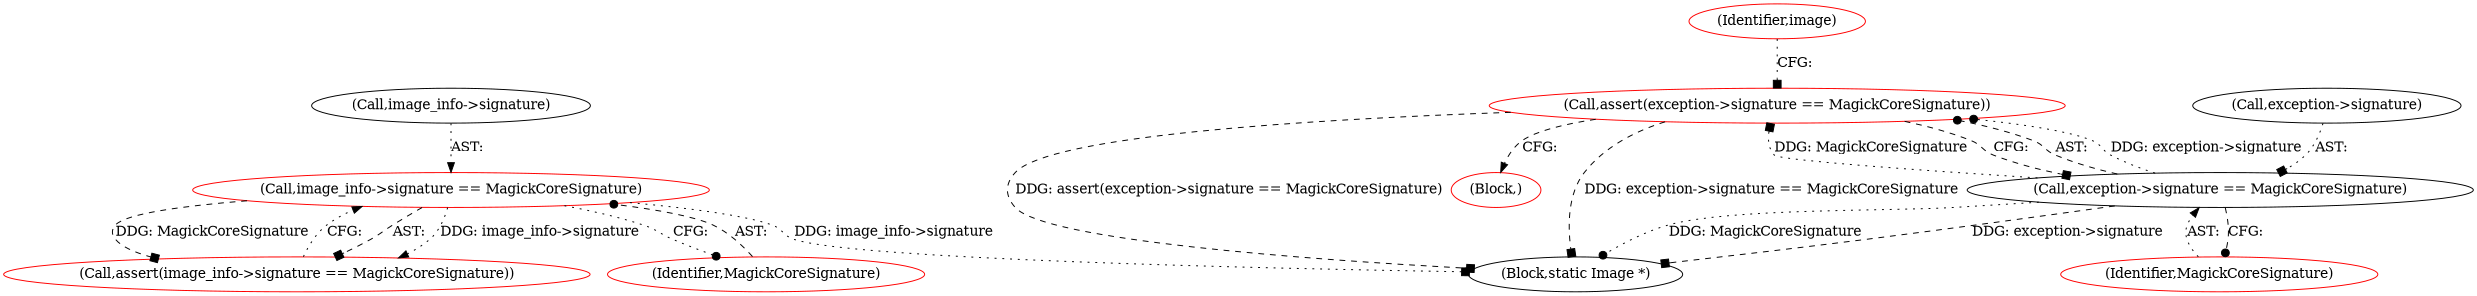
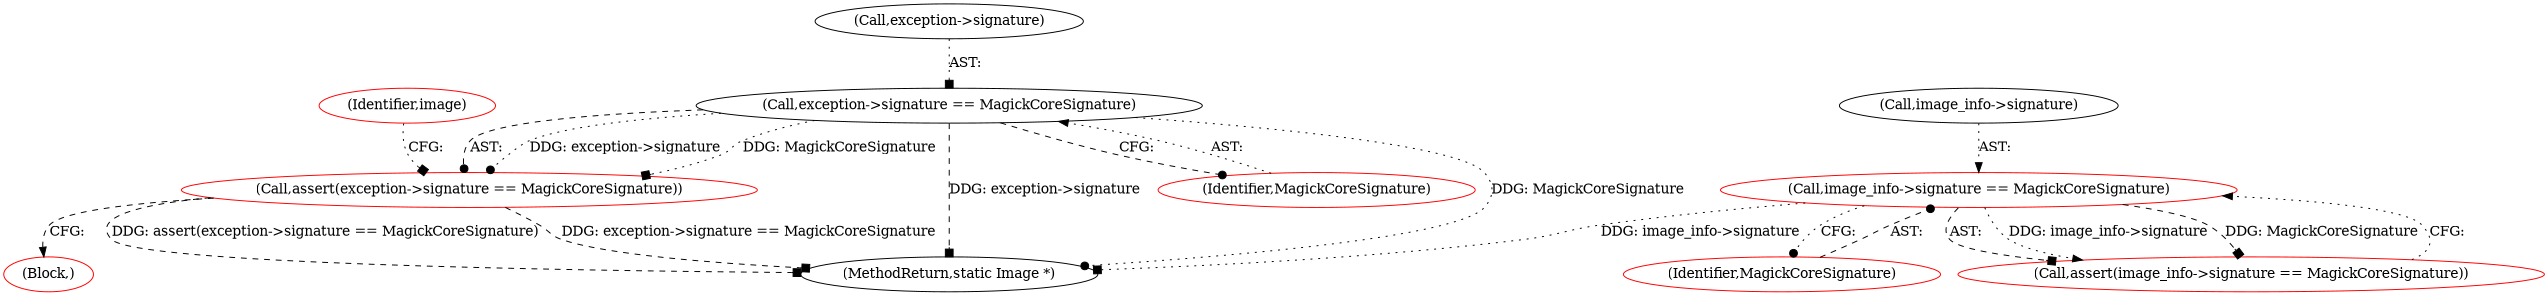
(1982, 148) -> none
(1576, 274) -> (949, 274)
